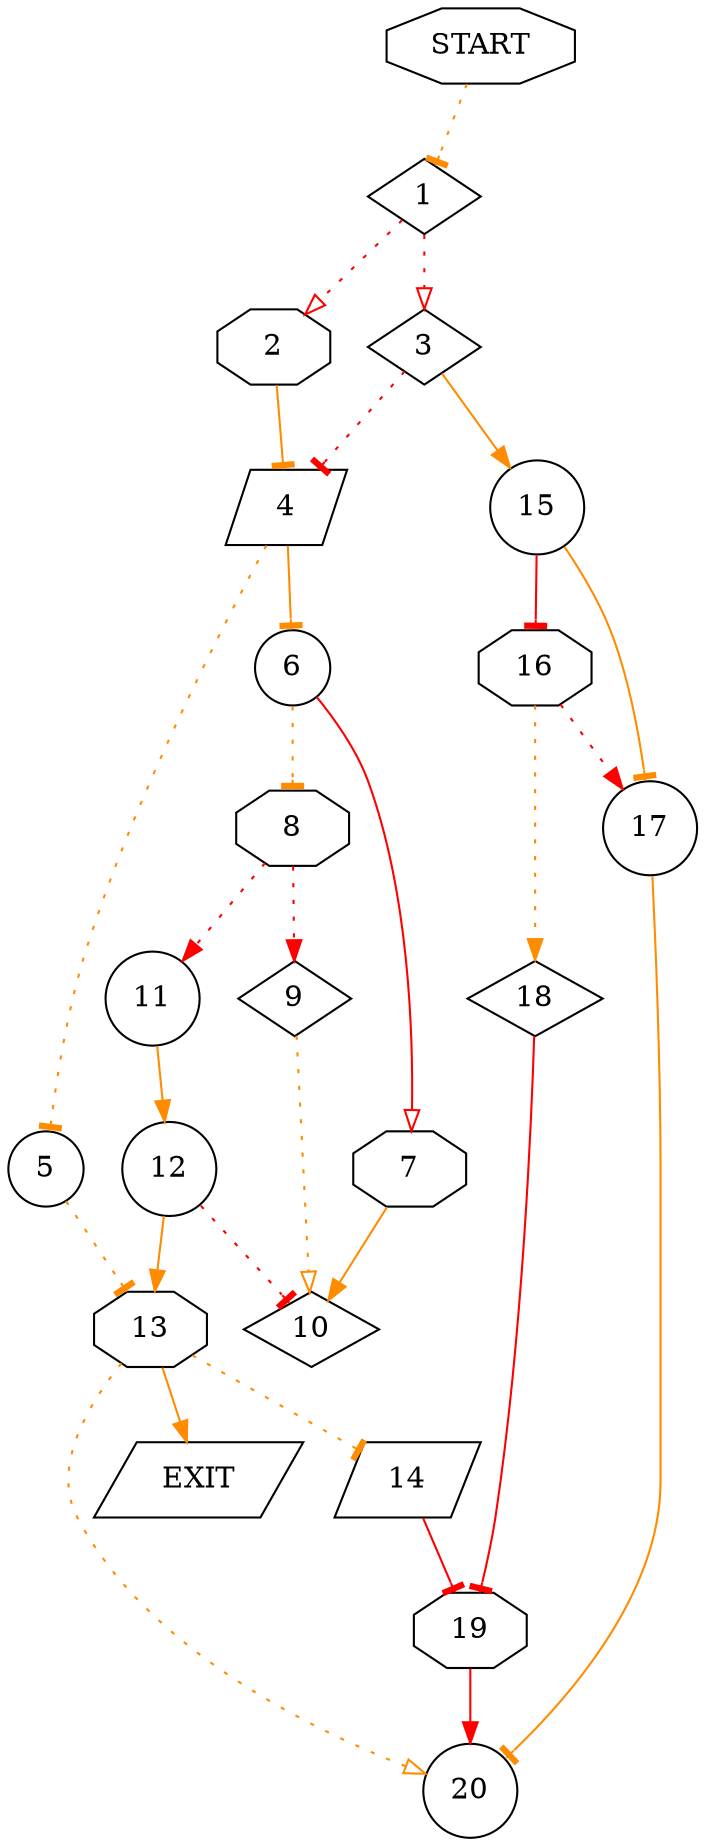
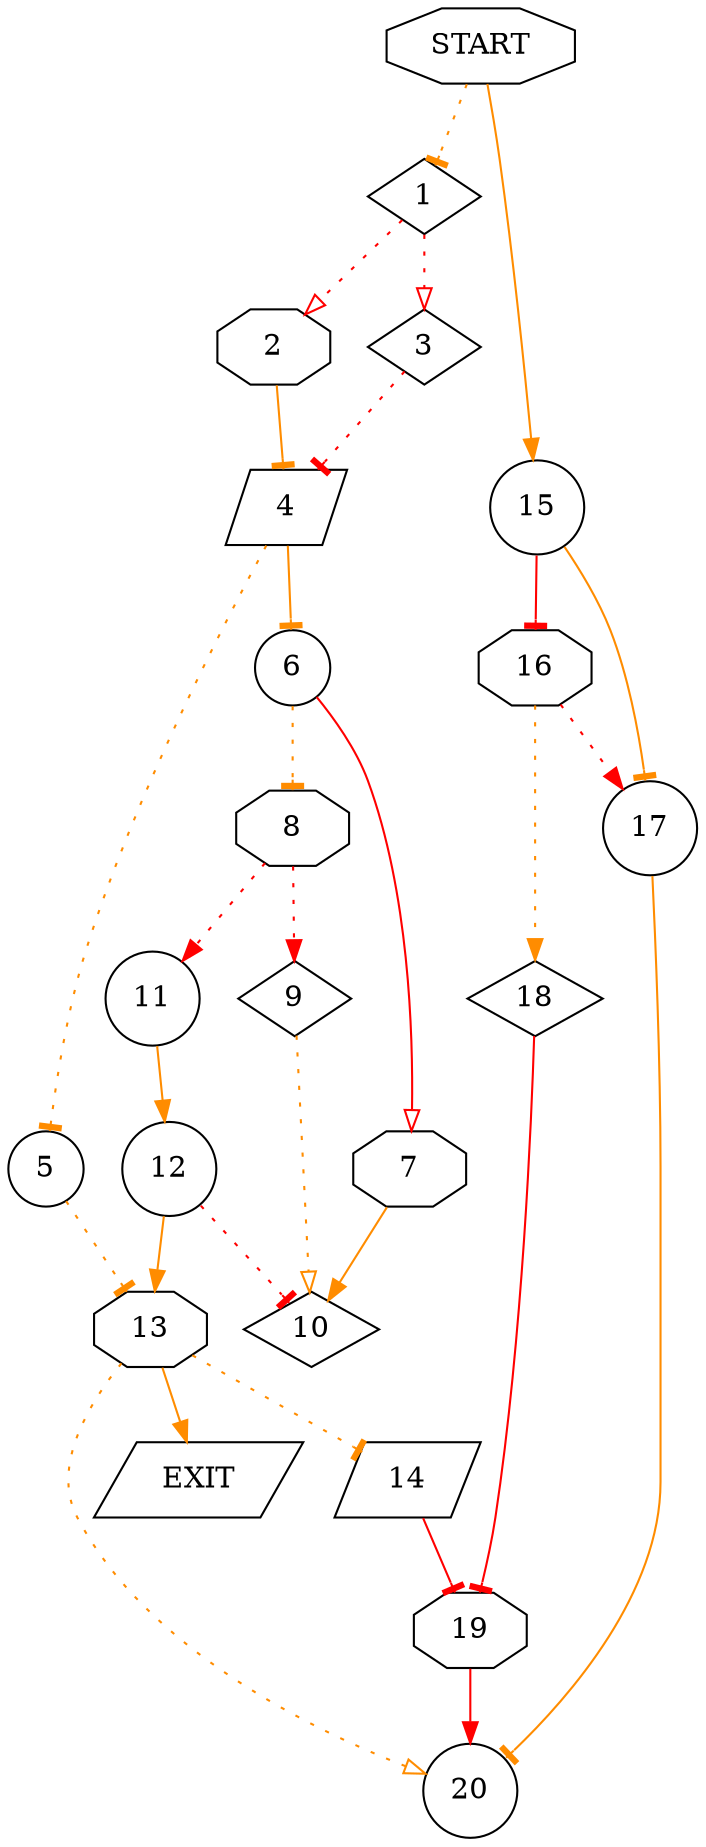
(470, 412) -> (512, 261)
